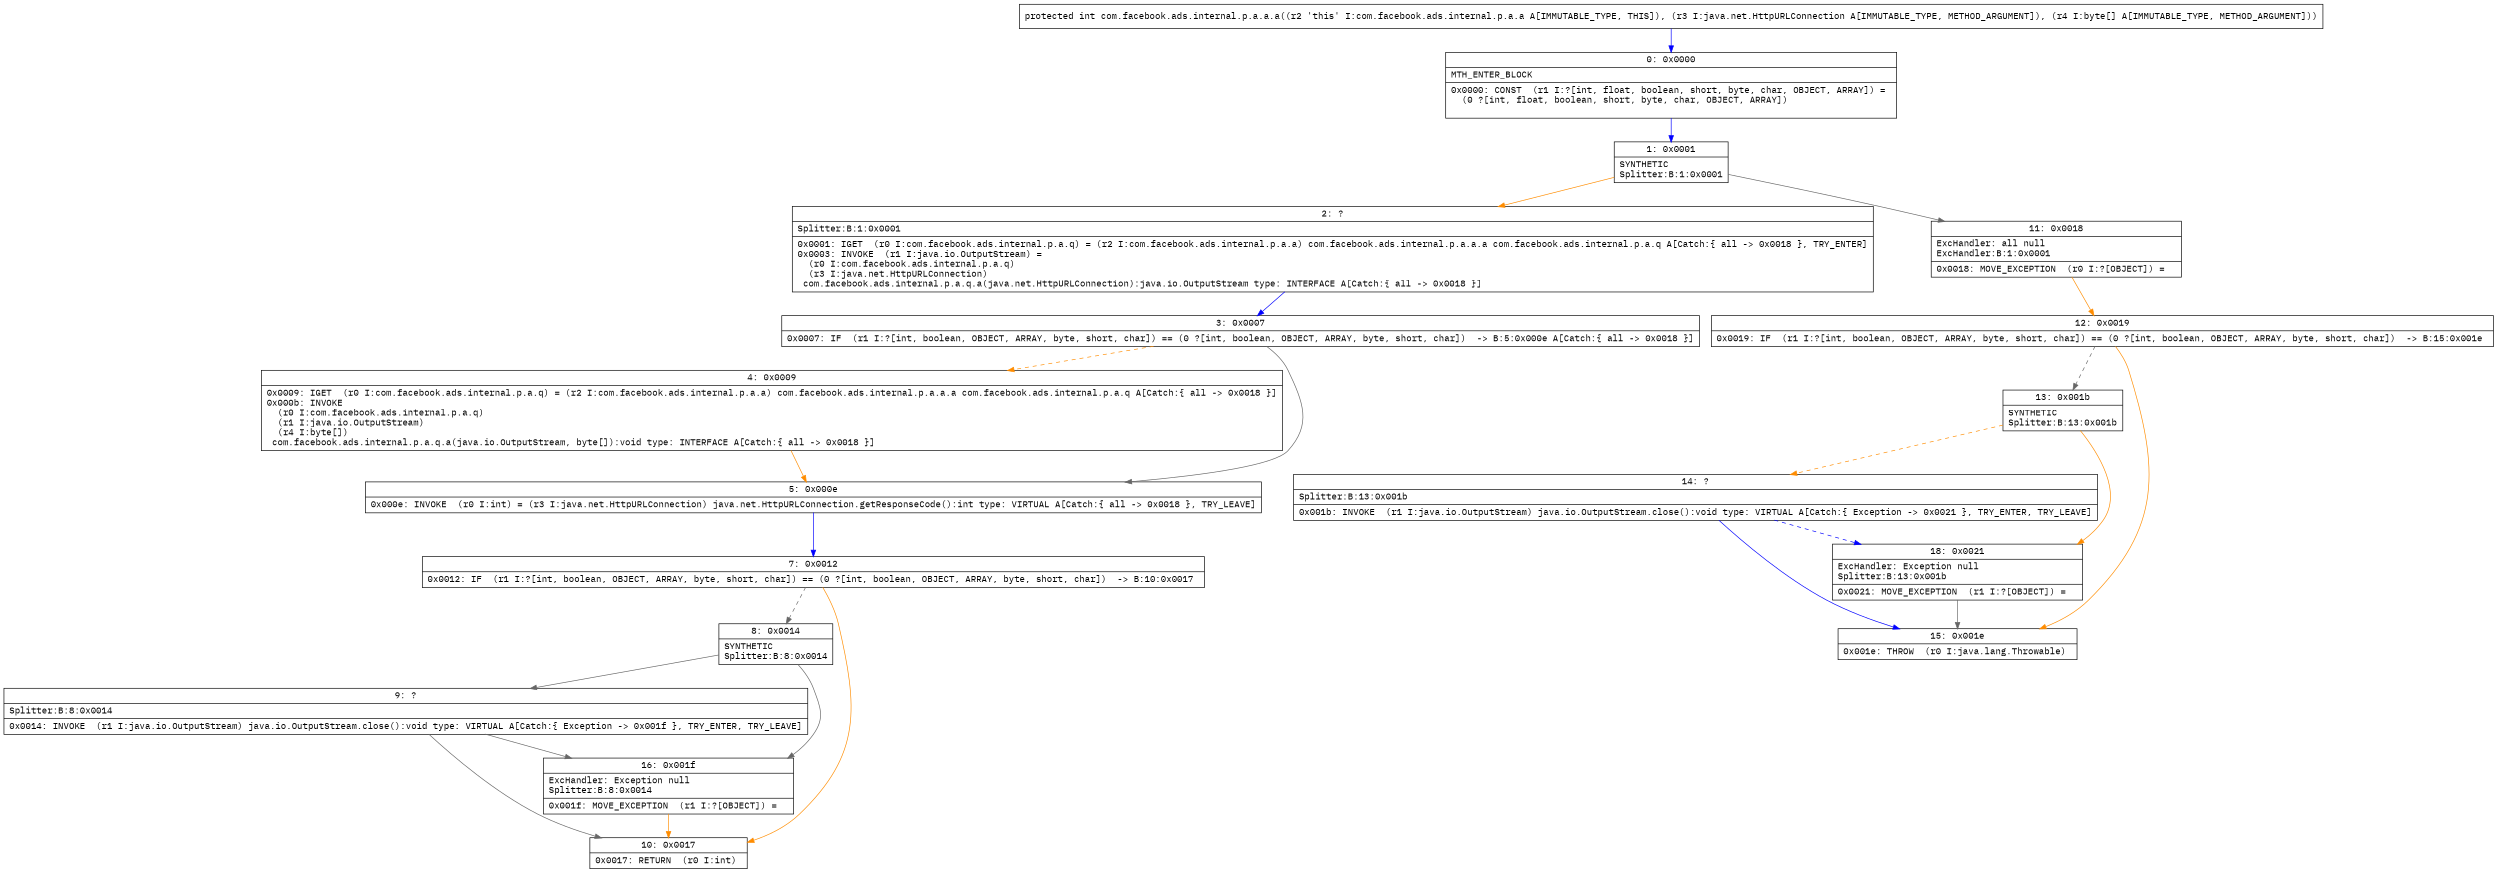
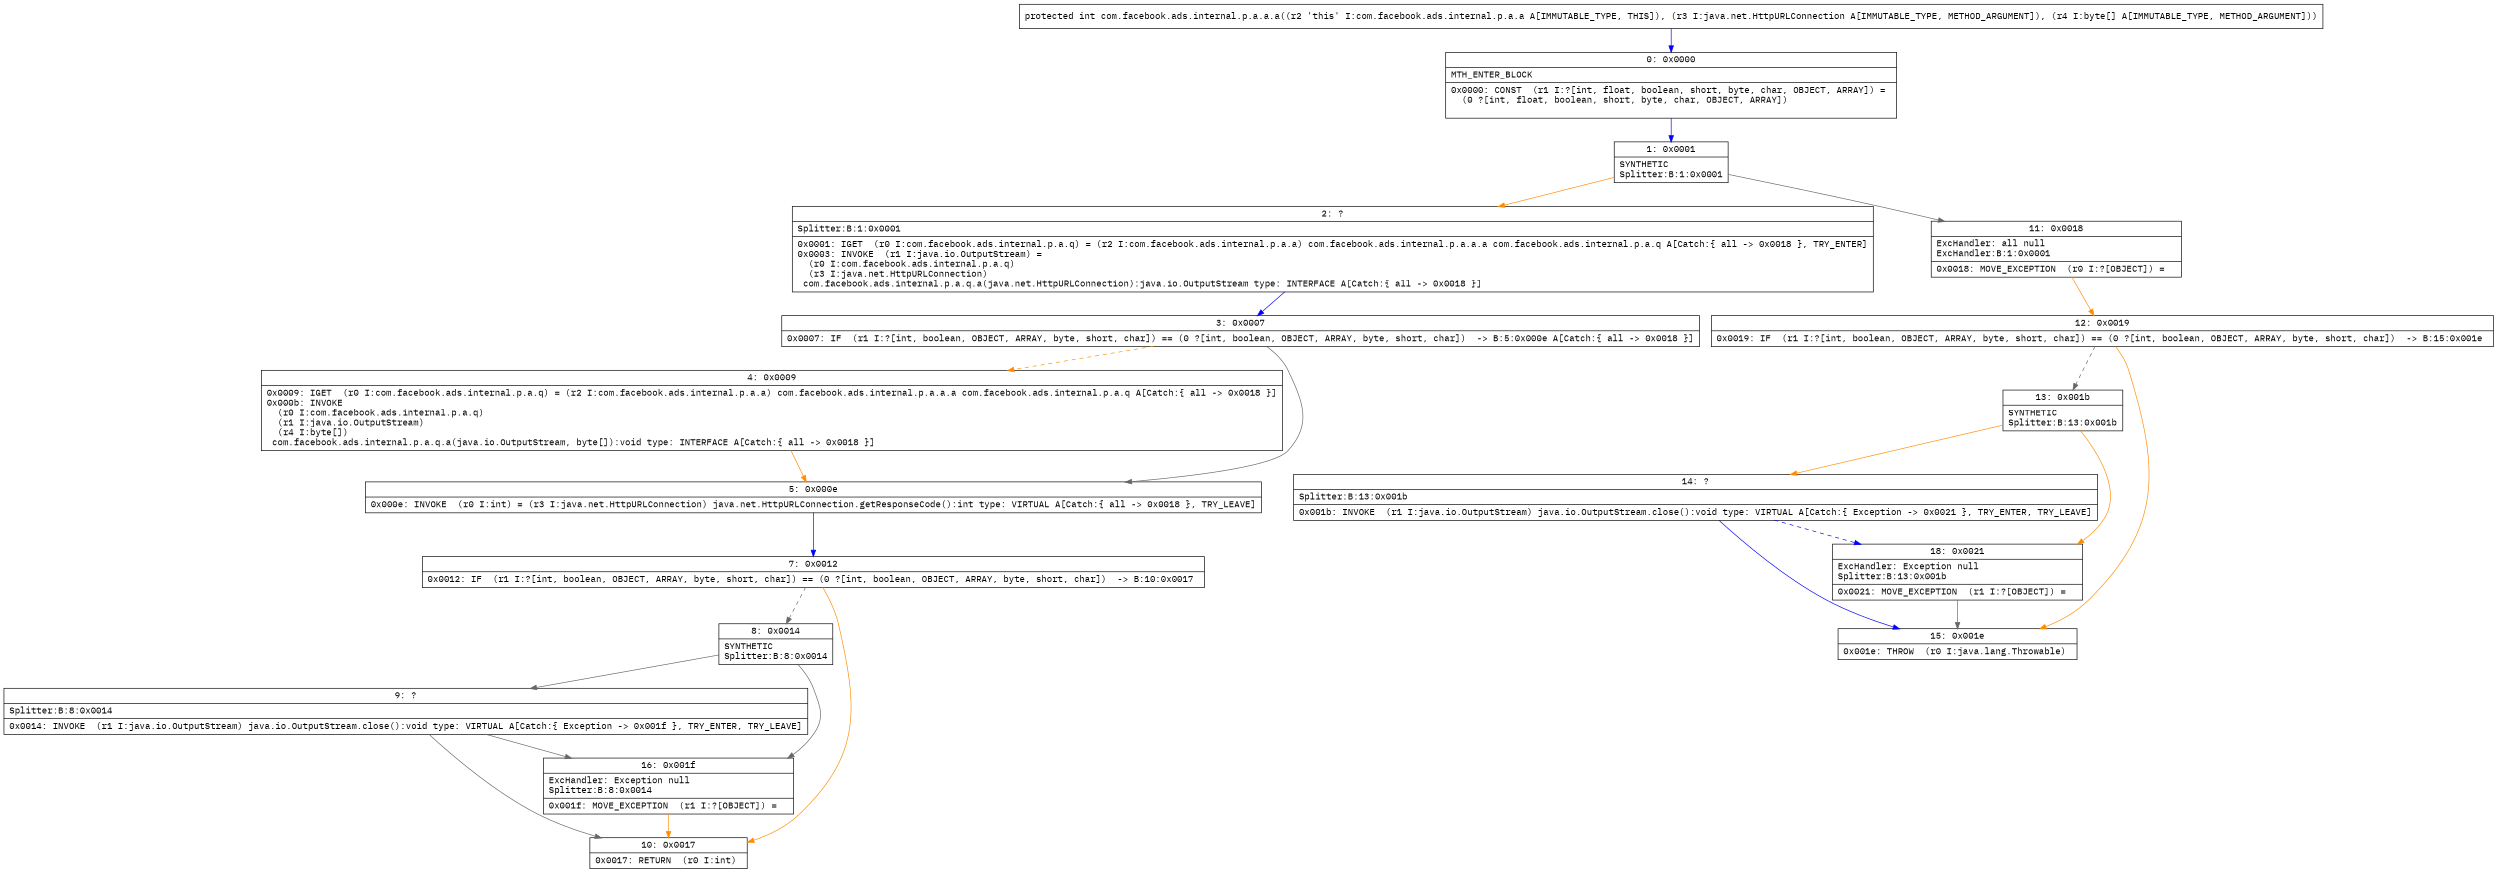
(1900, 449) -> (1900, 449)
